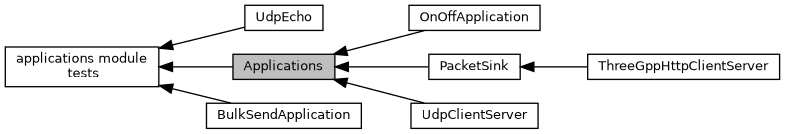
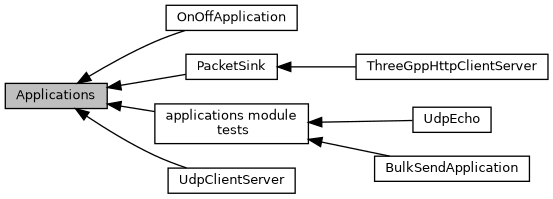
(203, 67) -> (138, 109)
